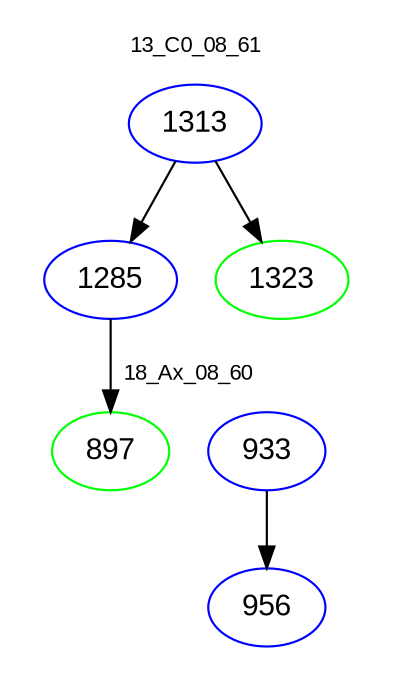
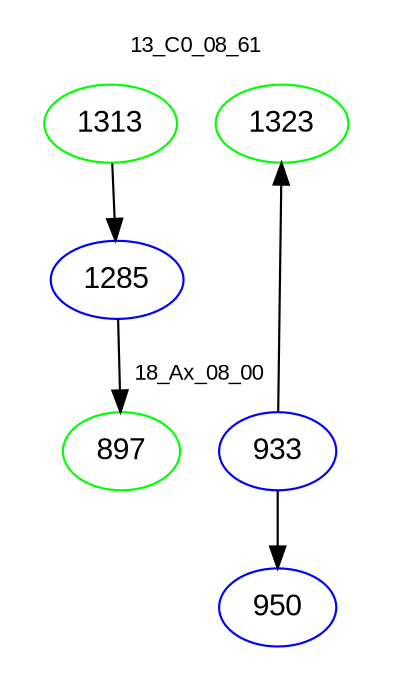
(195, 124) -> (111, 124)
(233, 192) -> (280, 298)
(189, 374) -> (200, 374)
(267, 607) -> (278, 607)
